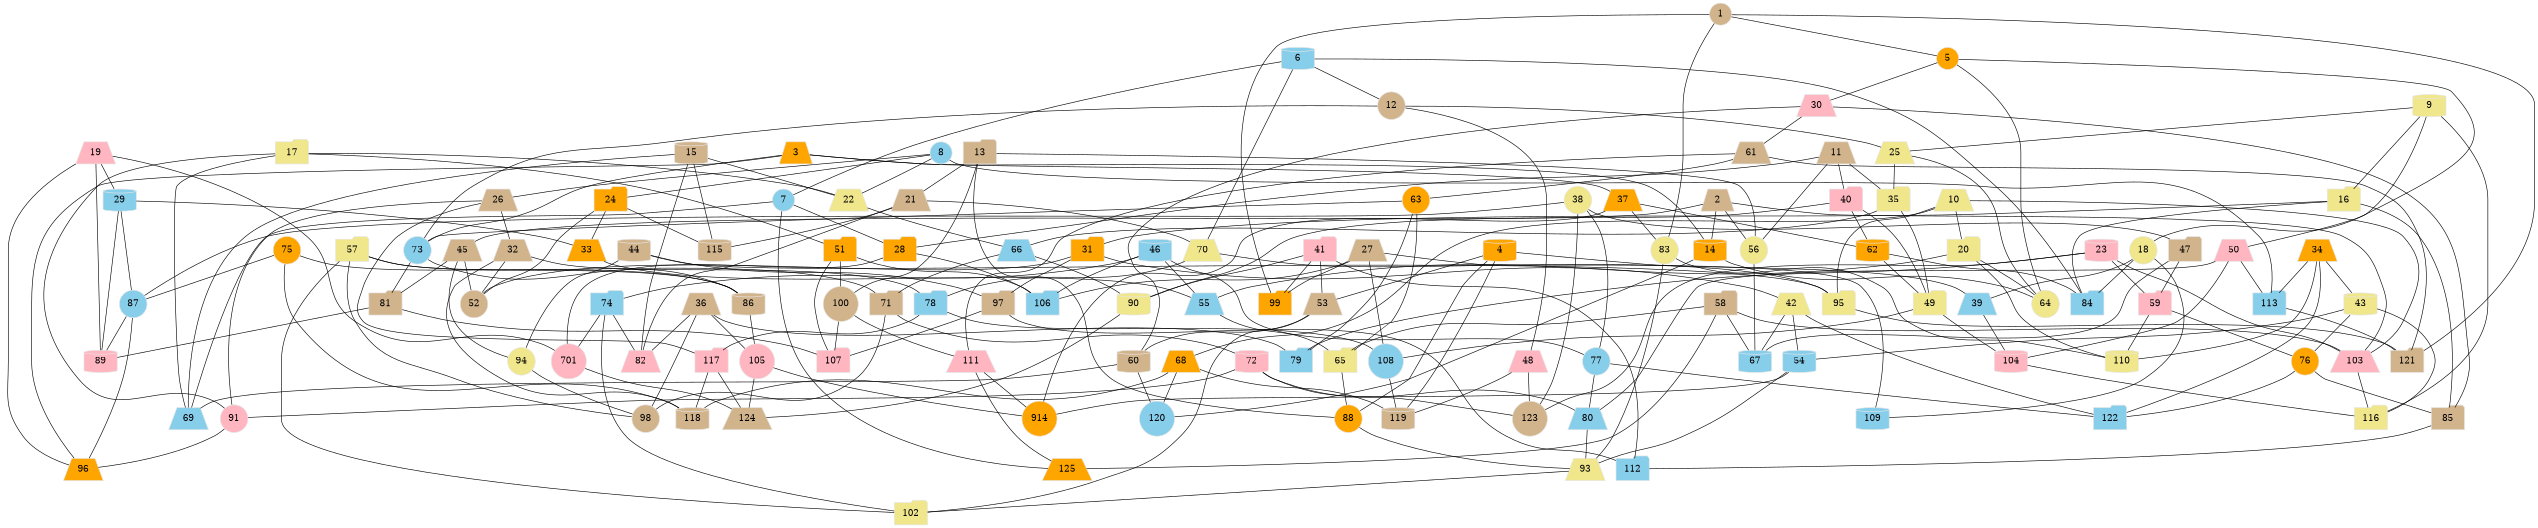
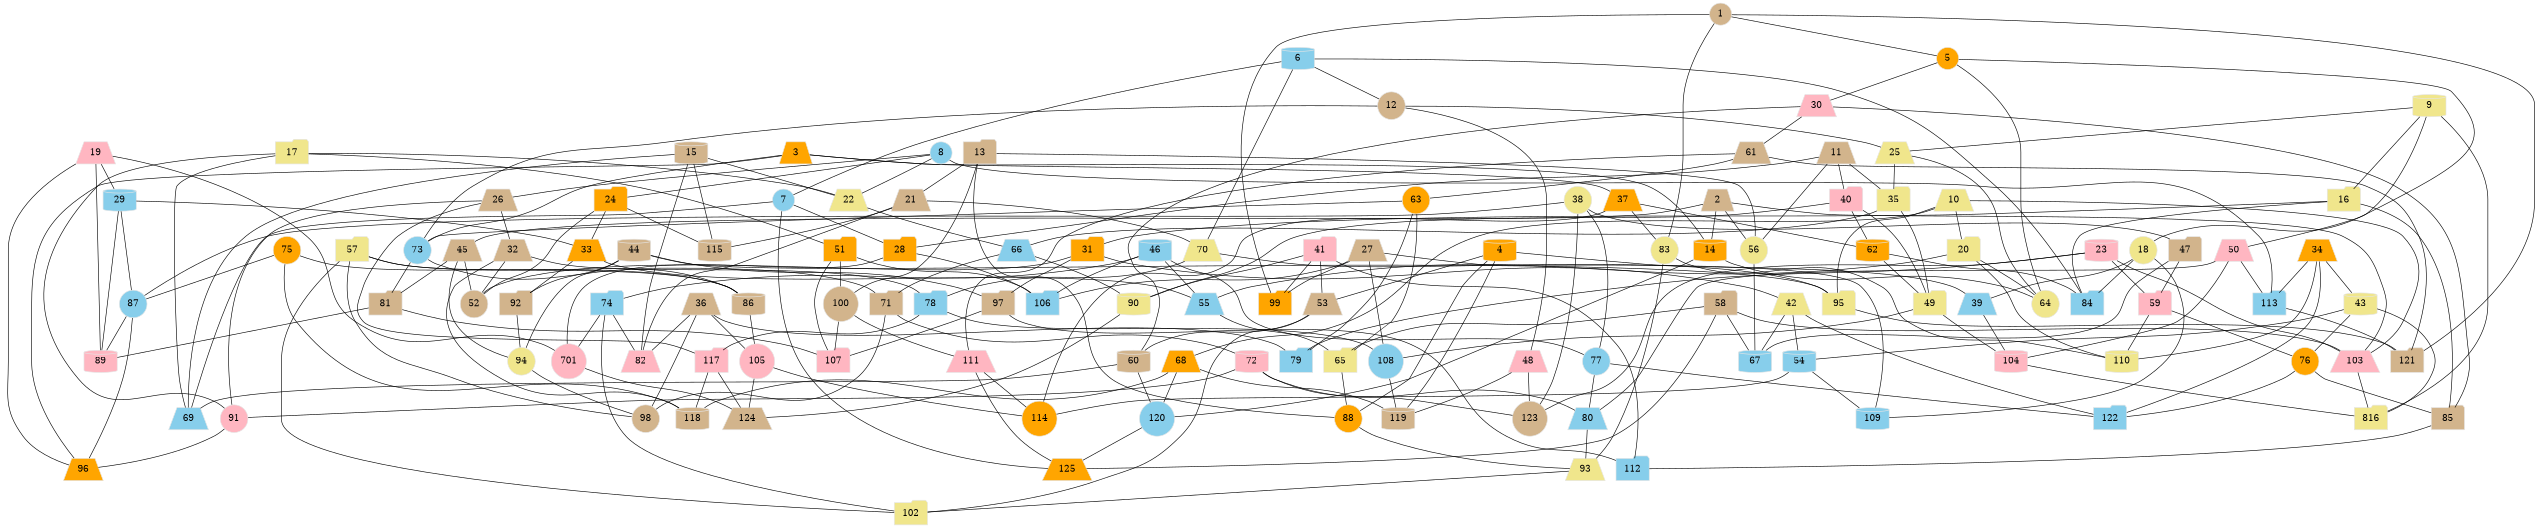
none -> (516, 304)
(1040, 419) -> (1040, 419)
(2371, 419) -> (2371, 419)
(1698, 429) -> (1830, 385)
none -> (1112, 444)
